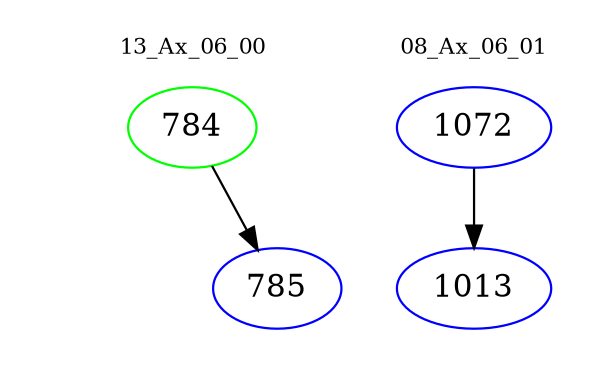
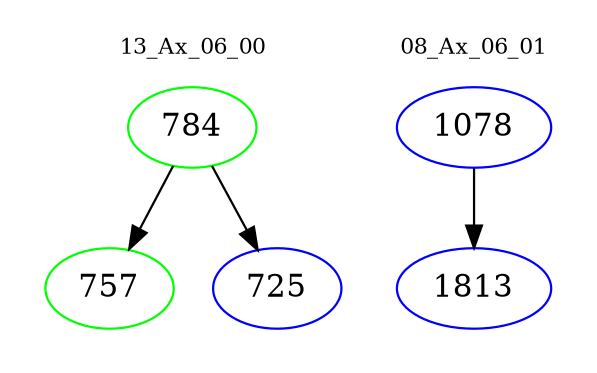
(474, 127) -> (474, 127)
none -> (110, 288)
(277, 288) -> (277, 288)
(474, 288) -> (474, 288)
